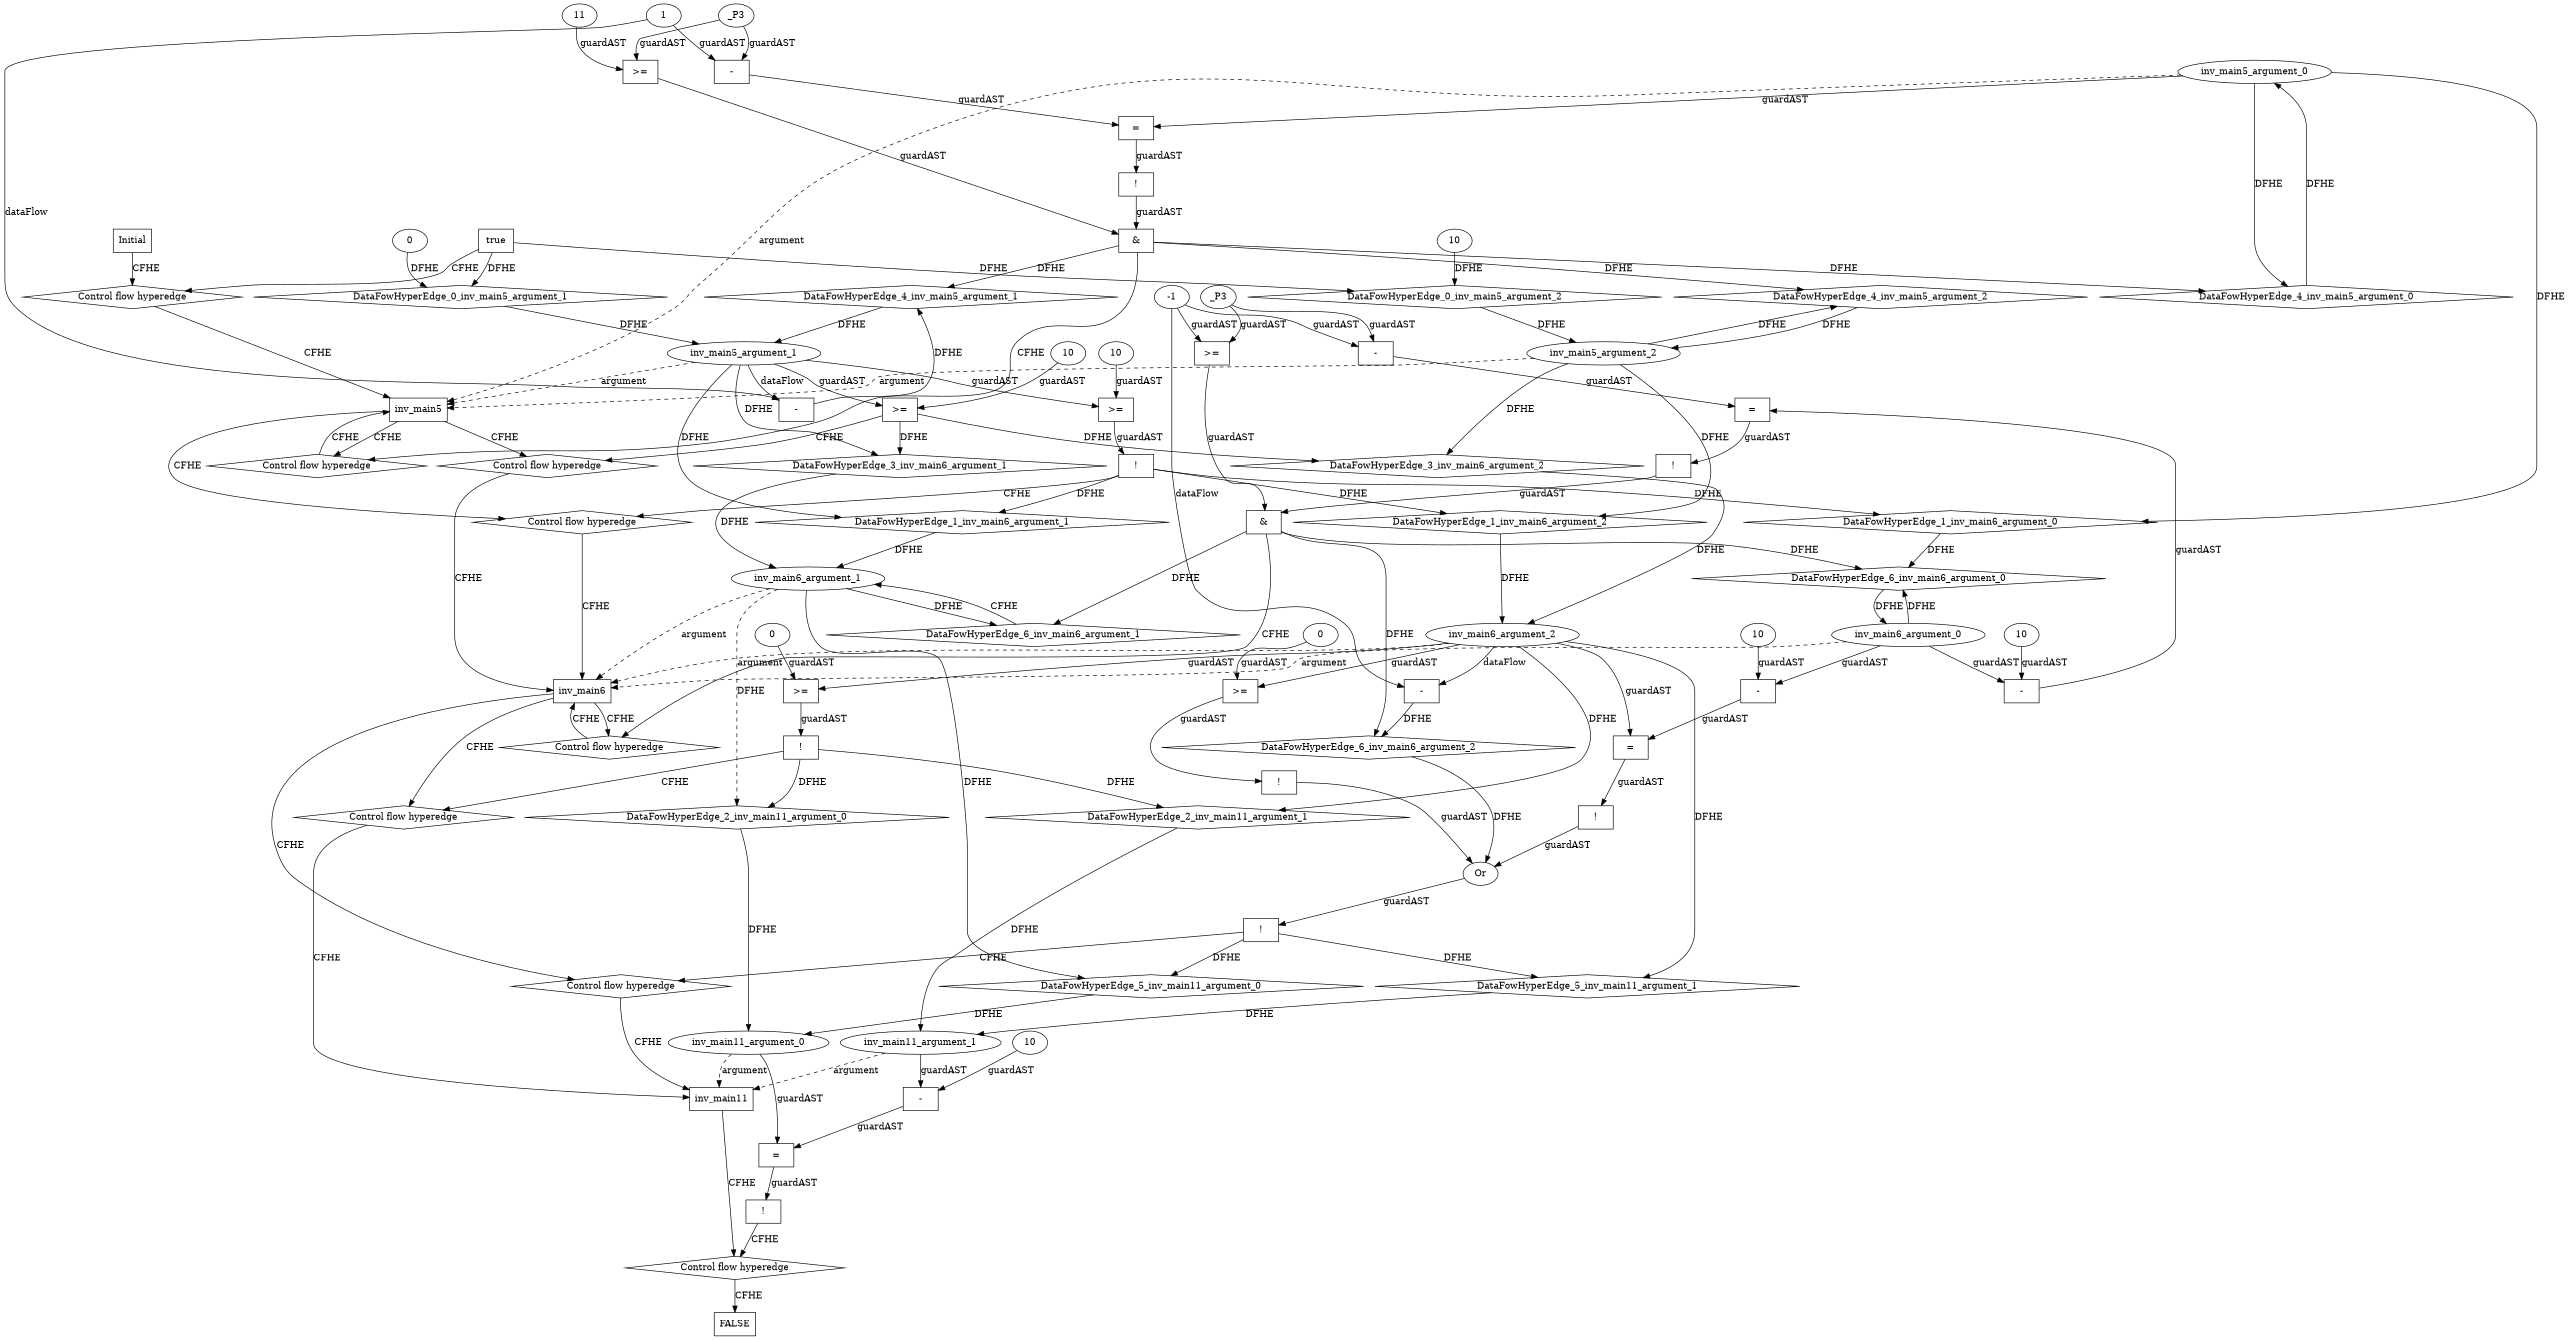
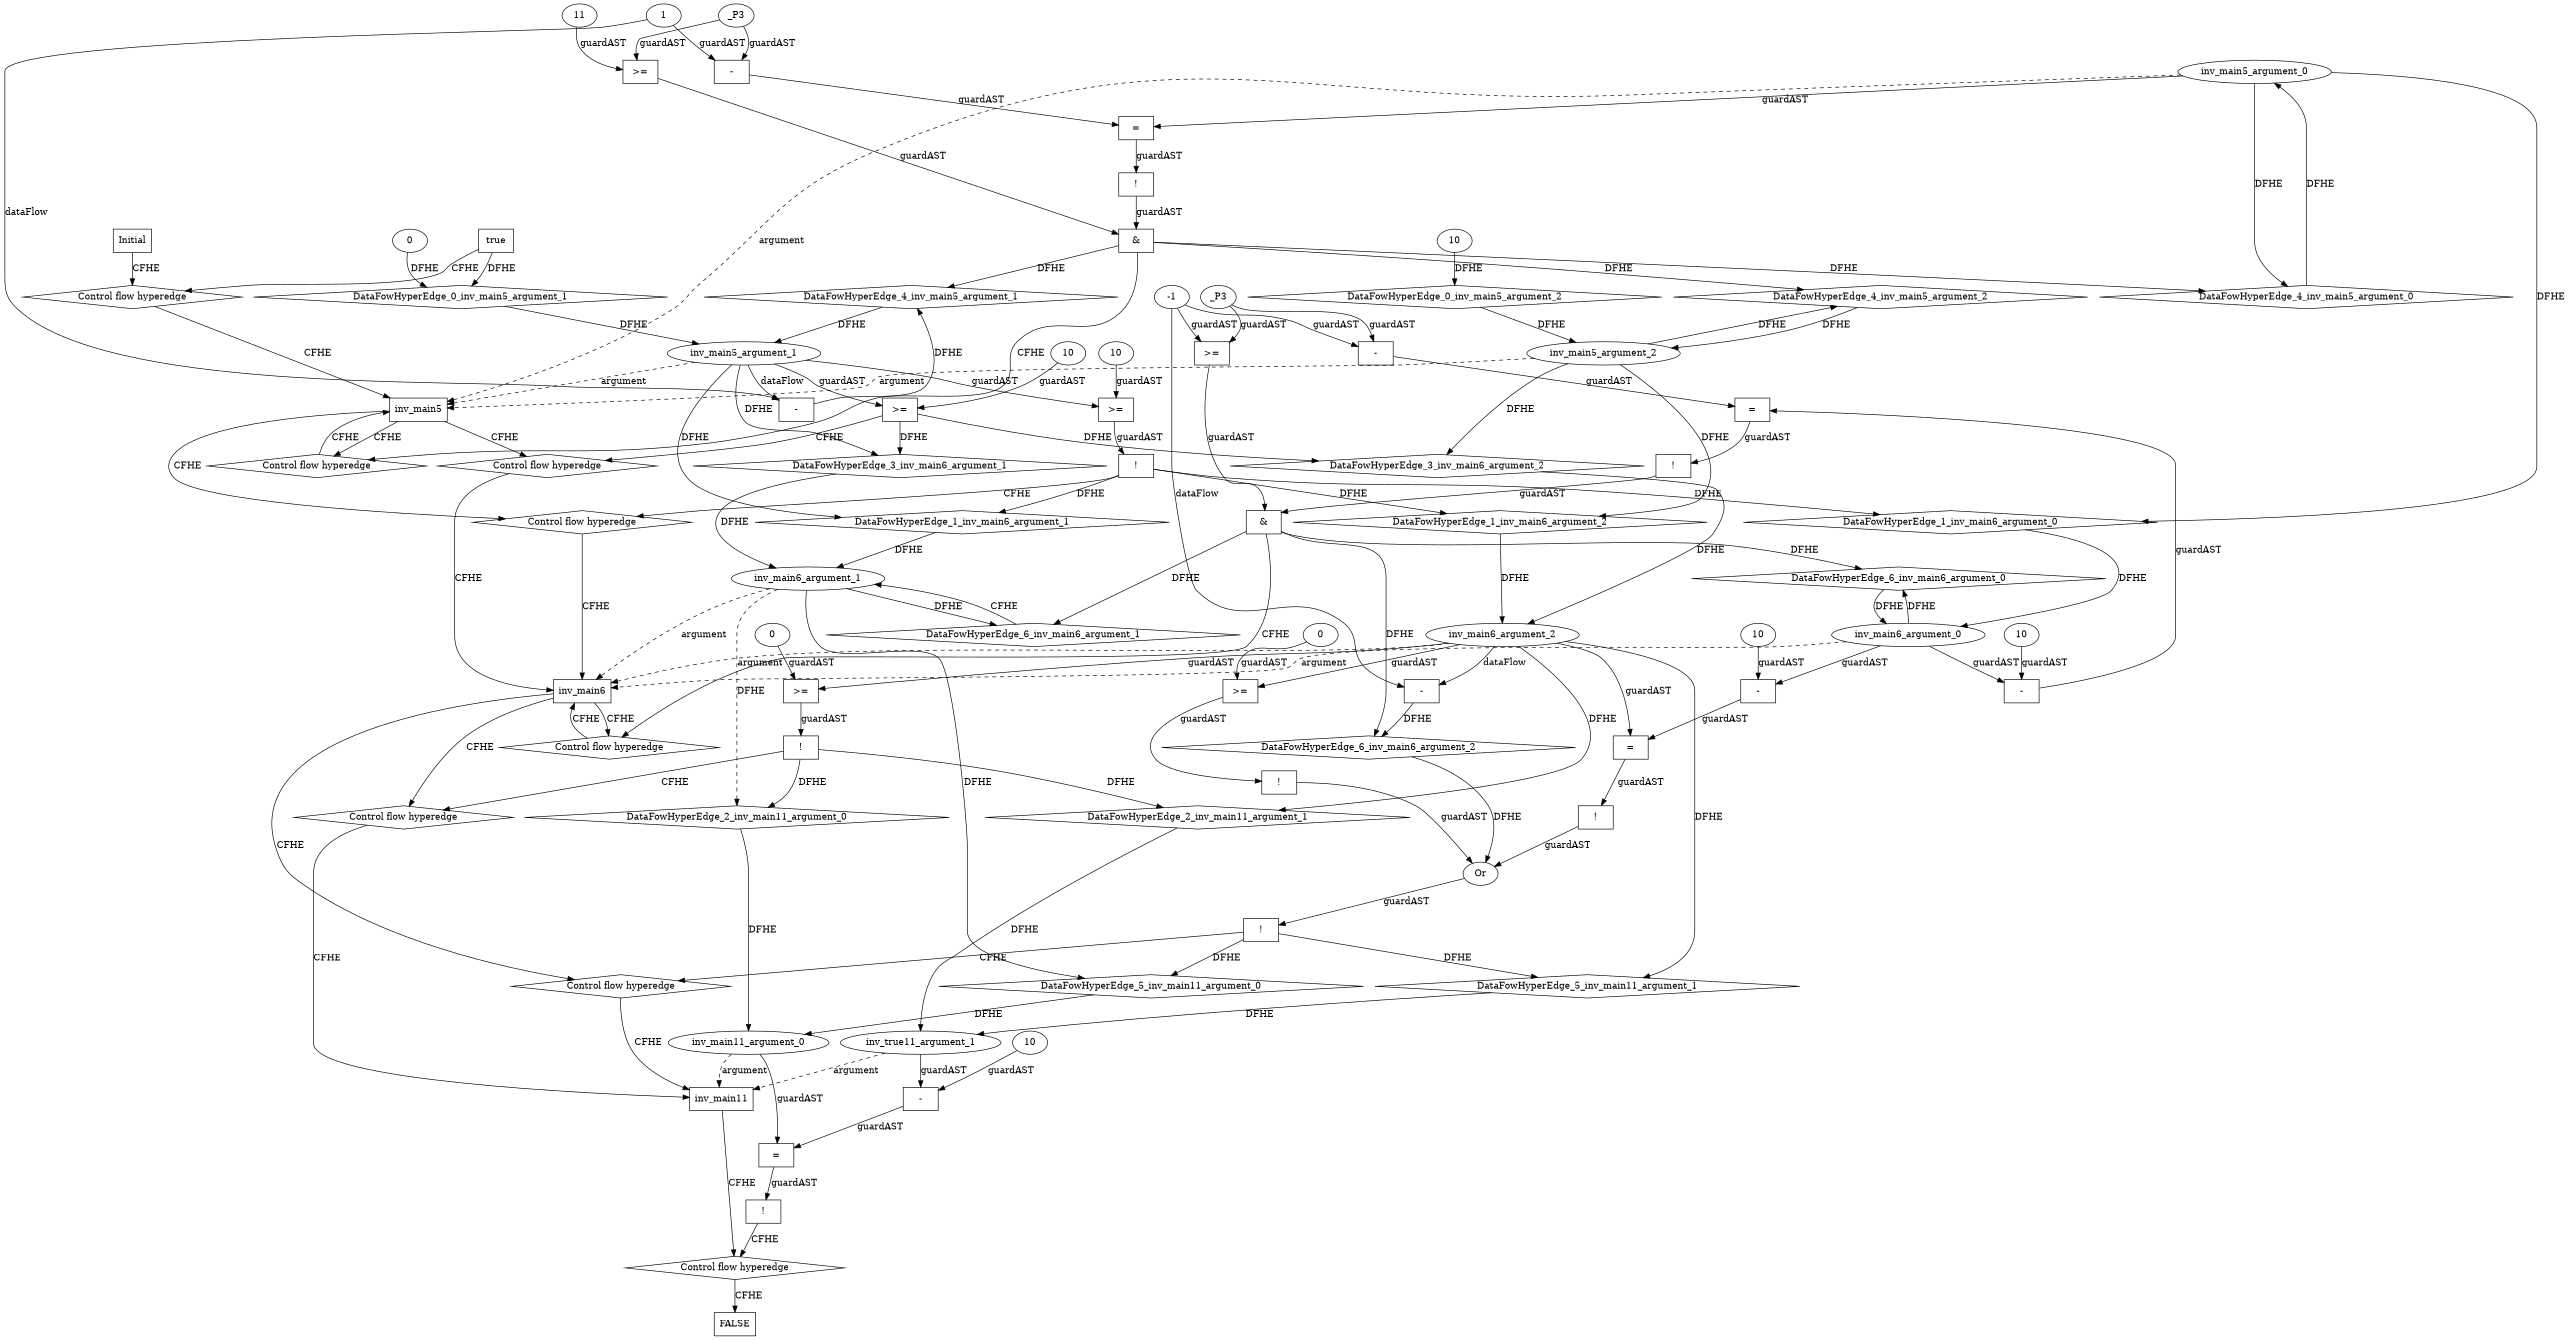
(930, 271) -> none
(1927, 548) -> (2103, 596)
(921, 1043) -> (921, 1043)
